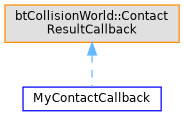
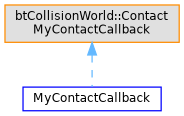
(92, 24) -> (92, 24)
